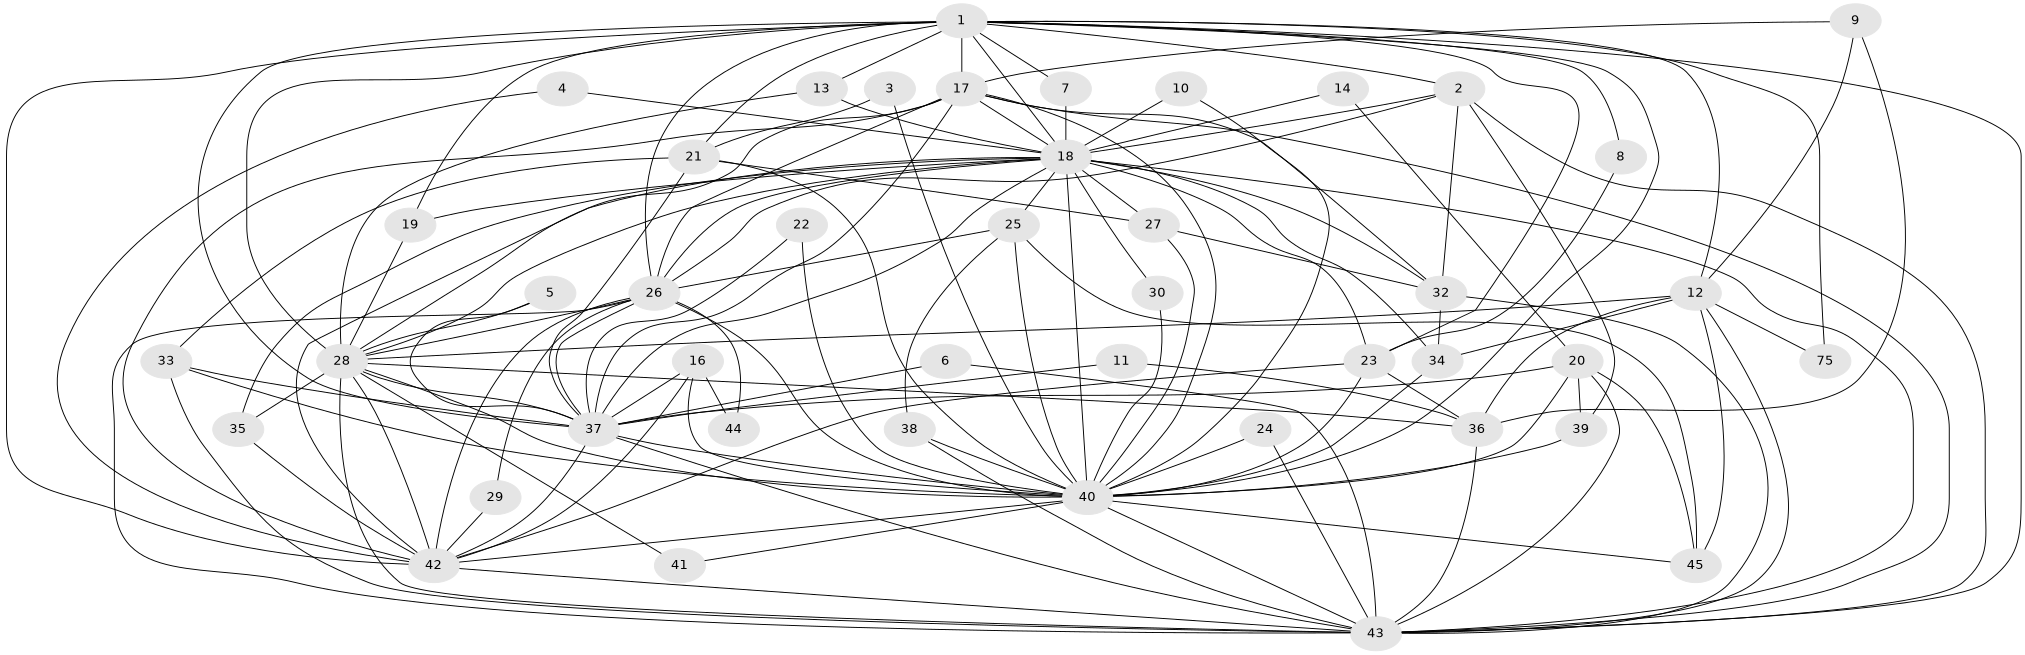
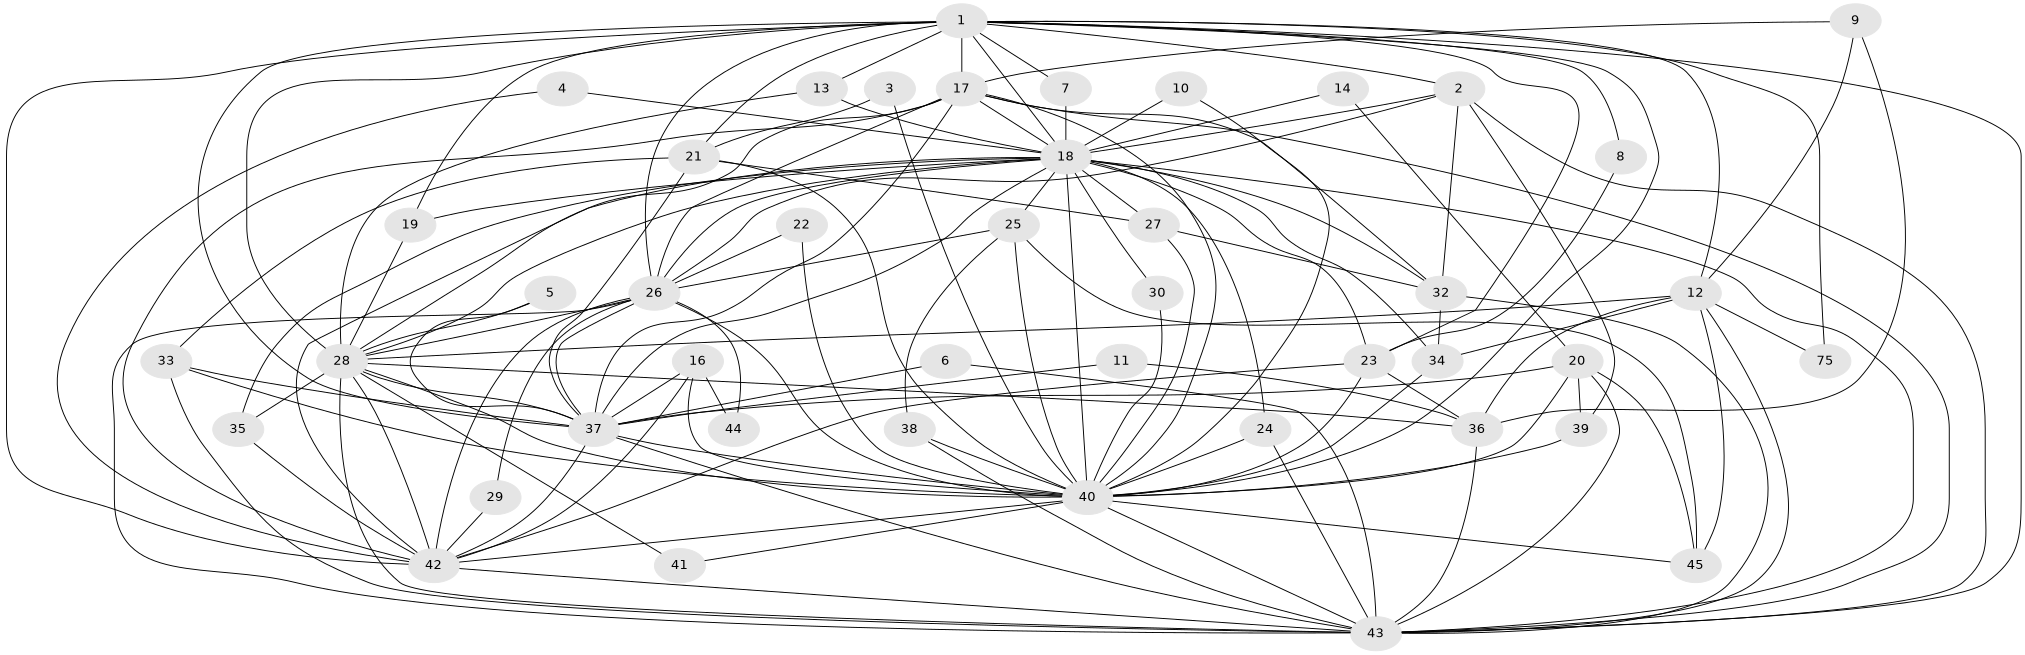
none -> (1220, 254)
(679, 314) -> (728, 259)
